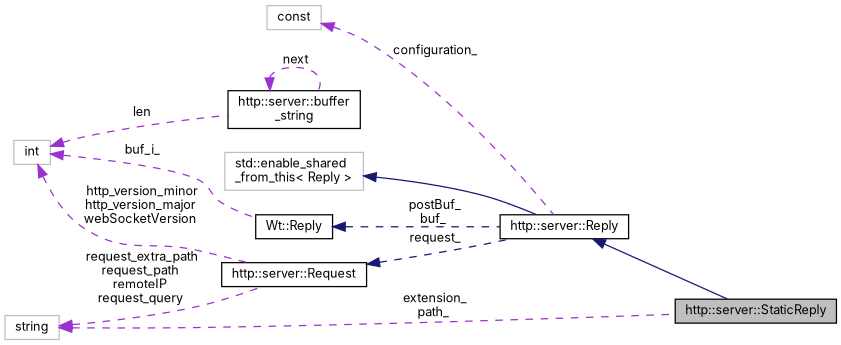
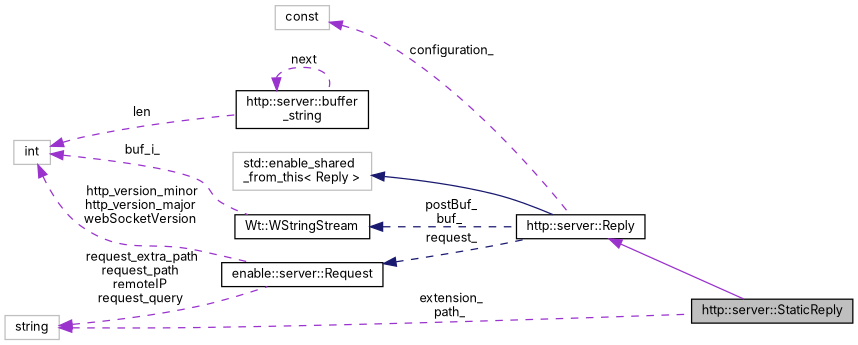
(294, 227) -> (302, 227)
(666, 272) -> (682, 272)
(294, 275) -> (302, 275)
